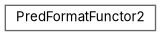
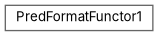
(80, 18) -> (79, 18)
